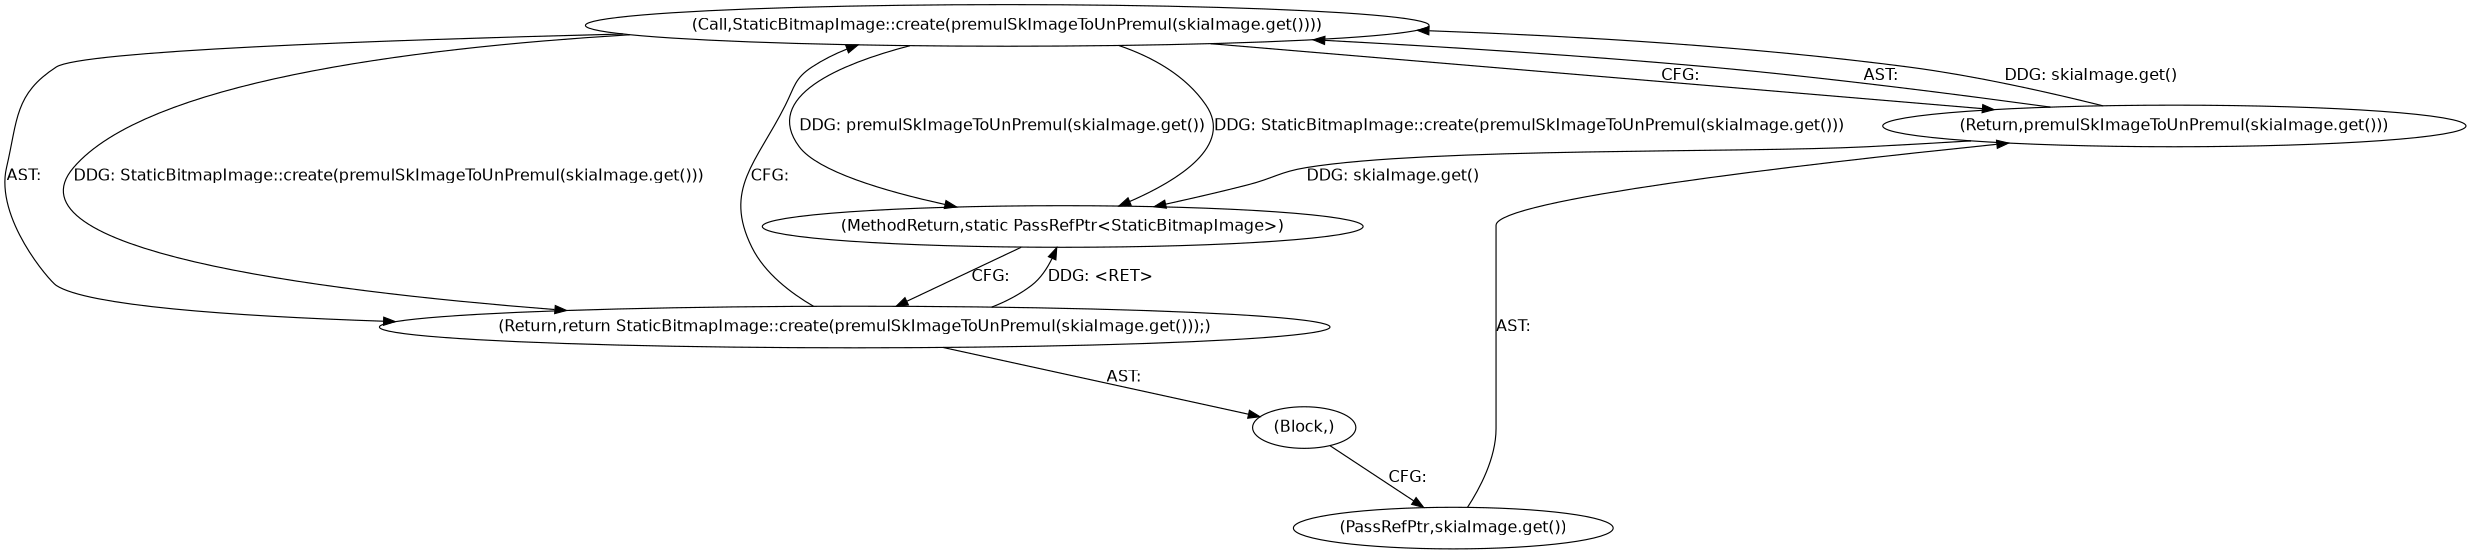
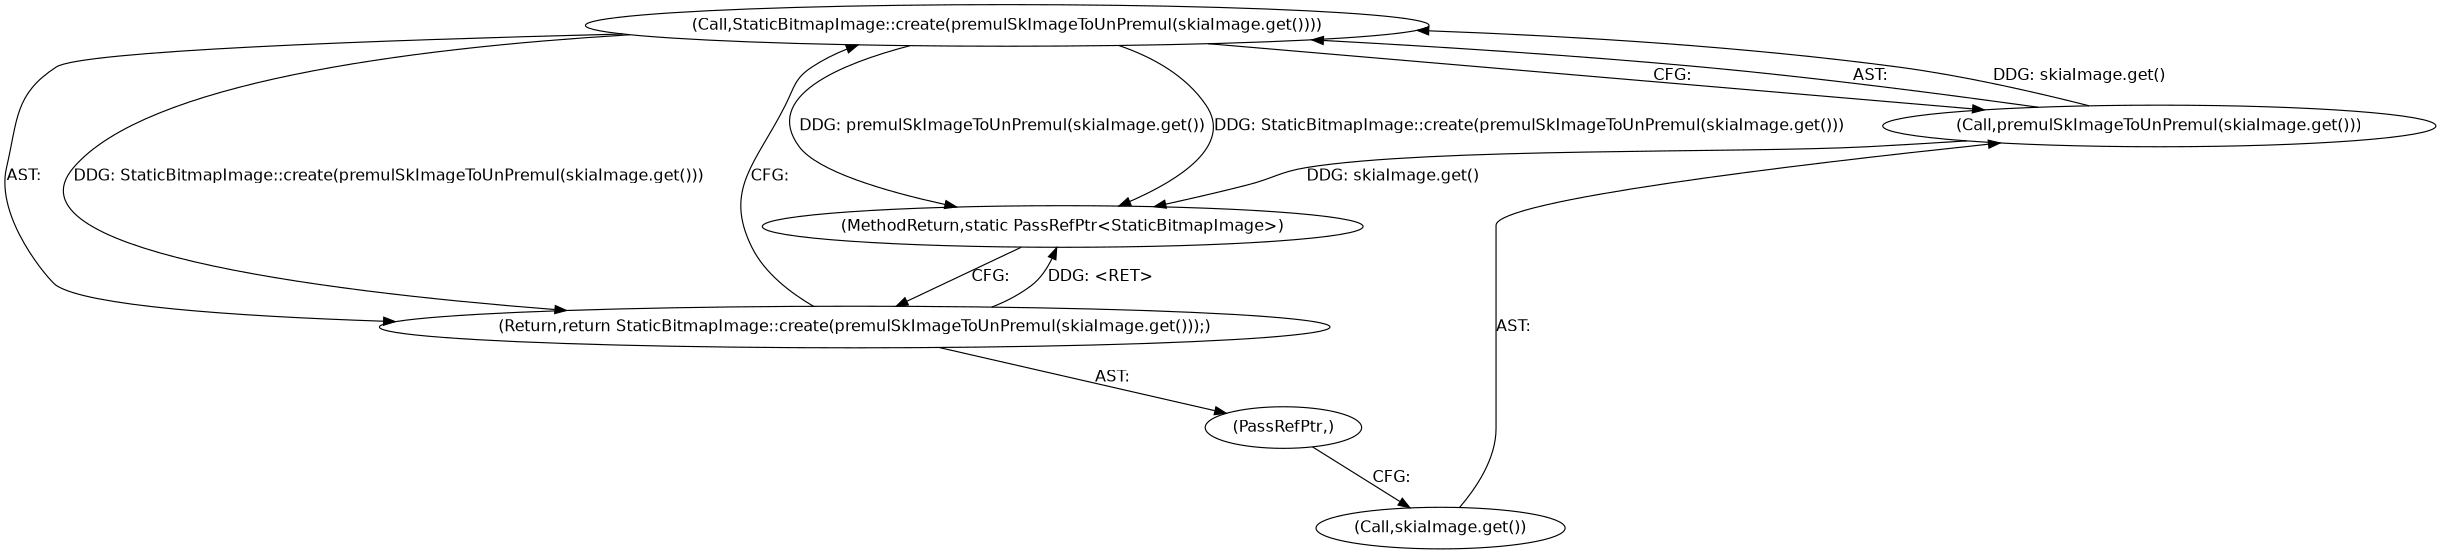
(2174, 126) -> (2159, 126)
(1304, 428) -> (1283, 428)
(1453, 528) -> (1441, 528)
